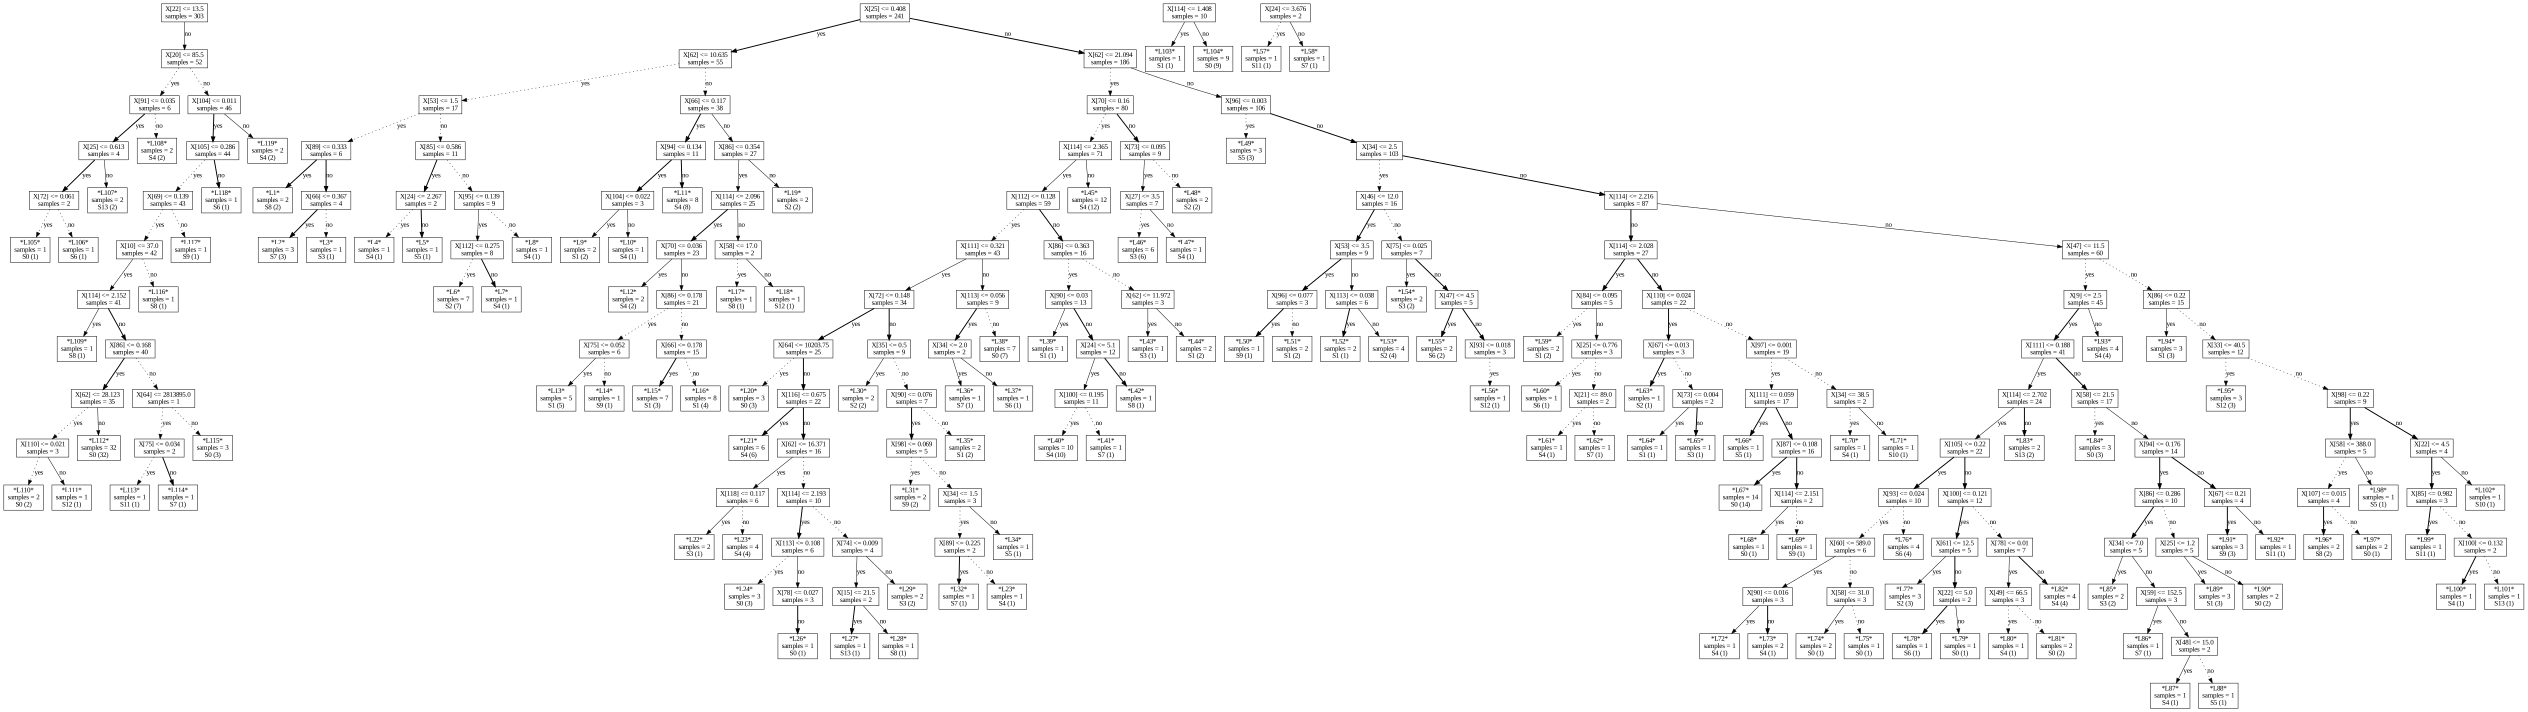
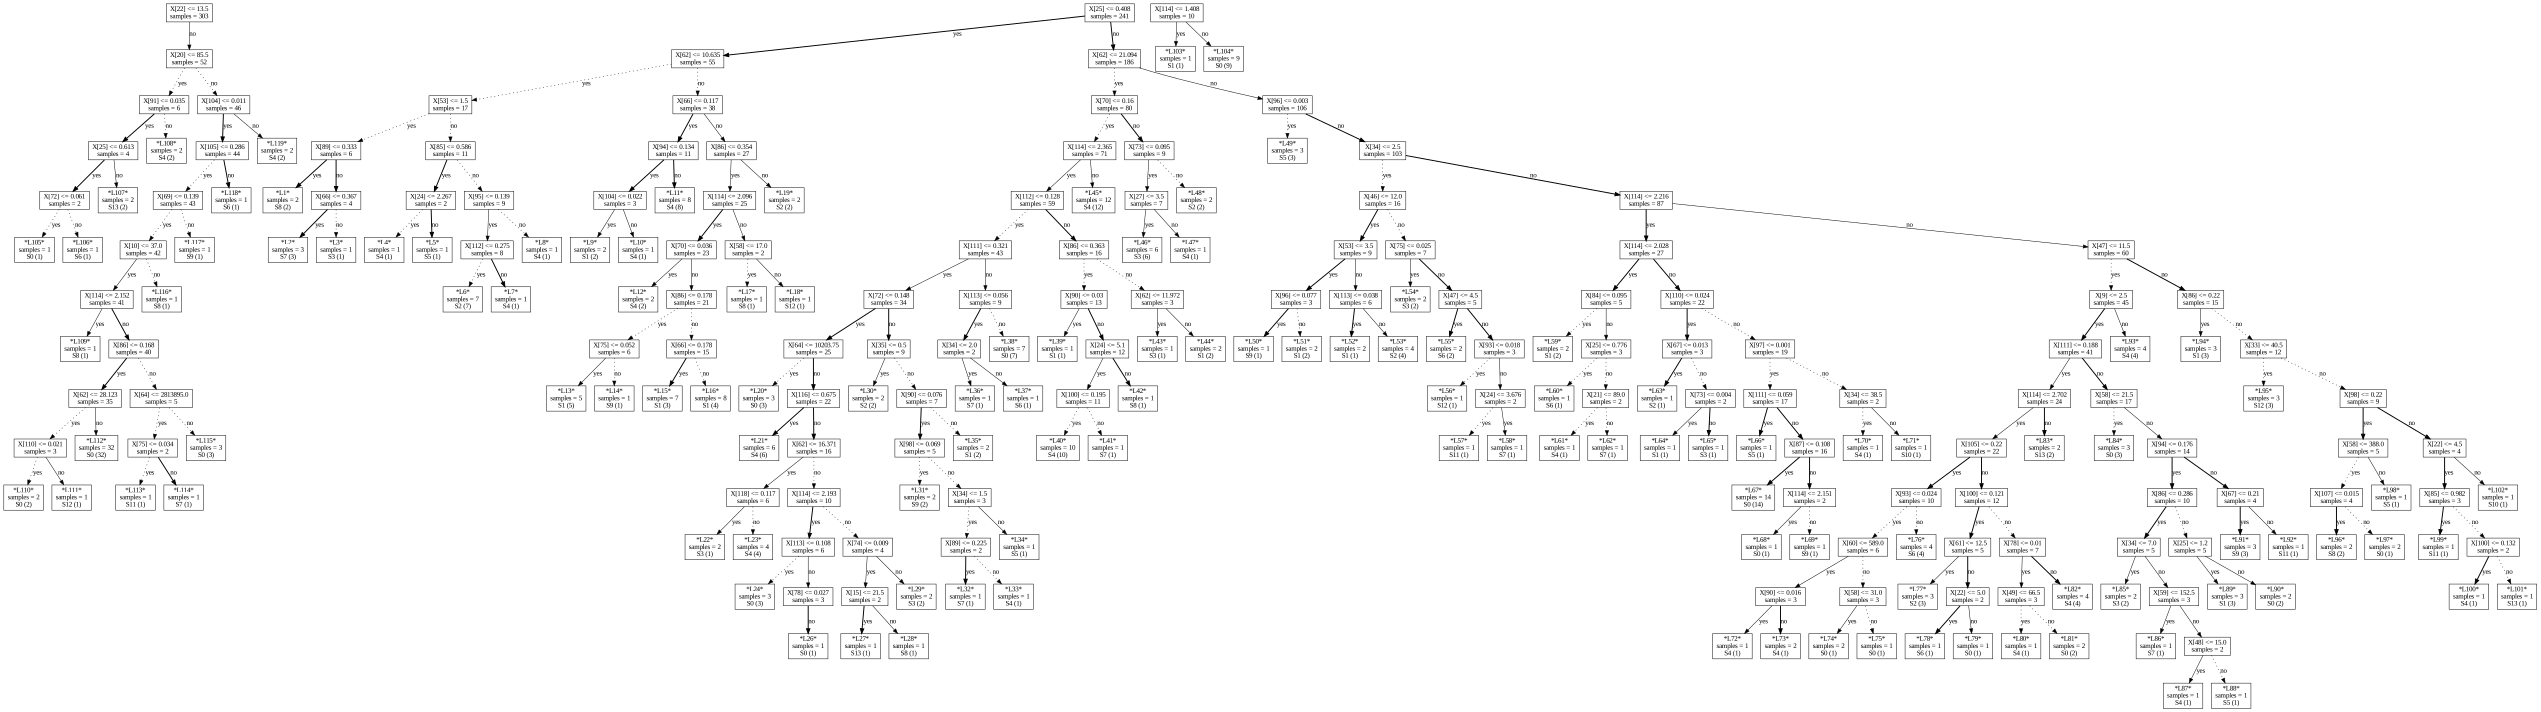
(1301, 34) -> (1508, 423)
(1140, 221) -> (1145, 221)
(1634, 225) -> (1651, 225)
(2124, 273) -> (2154, 273)
none -> (1500, 371)
(164, 398) -> (161, 398)
(1007, 597) -> (1014, 597)
